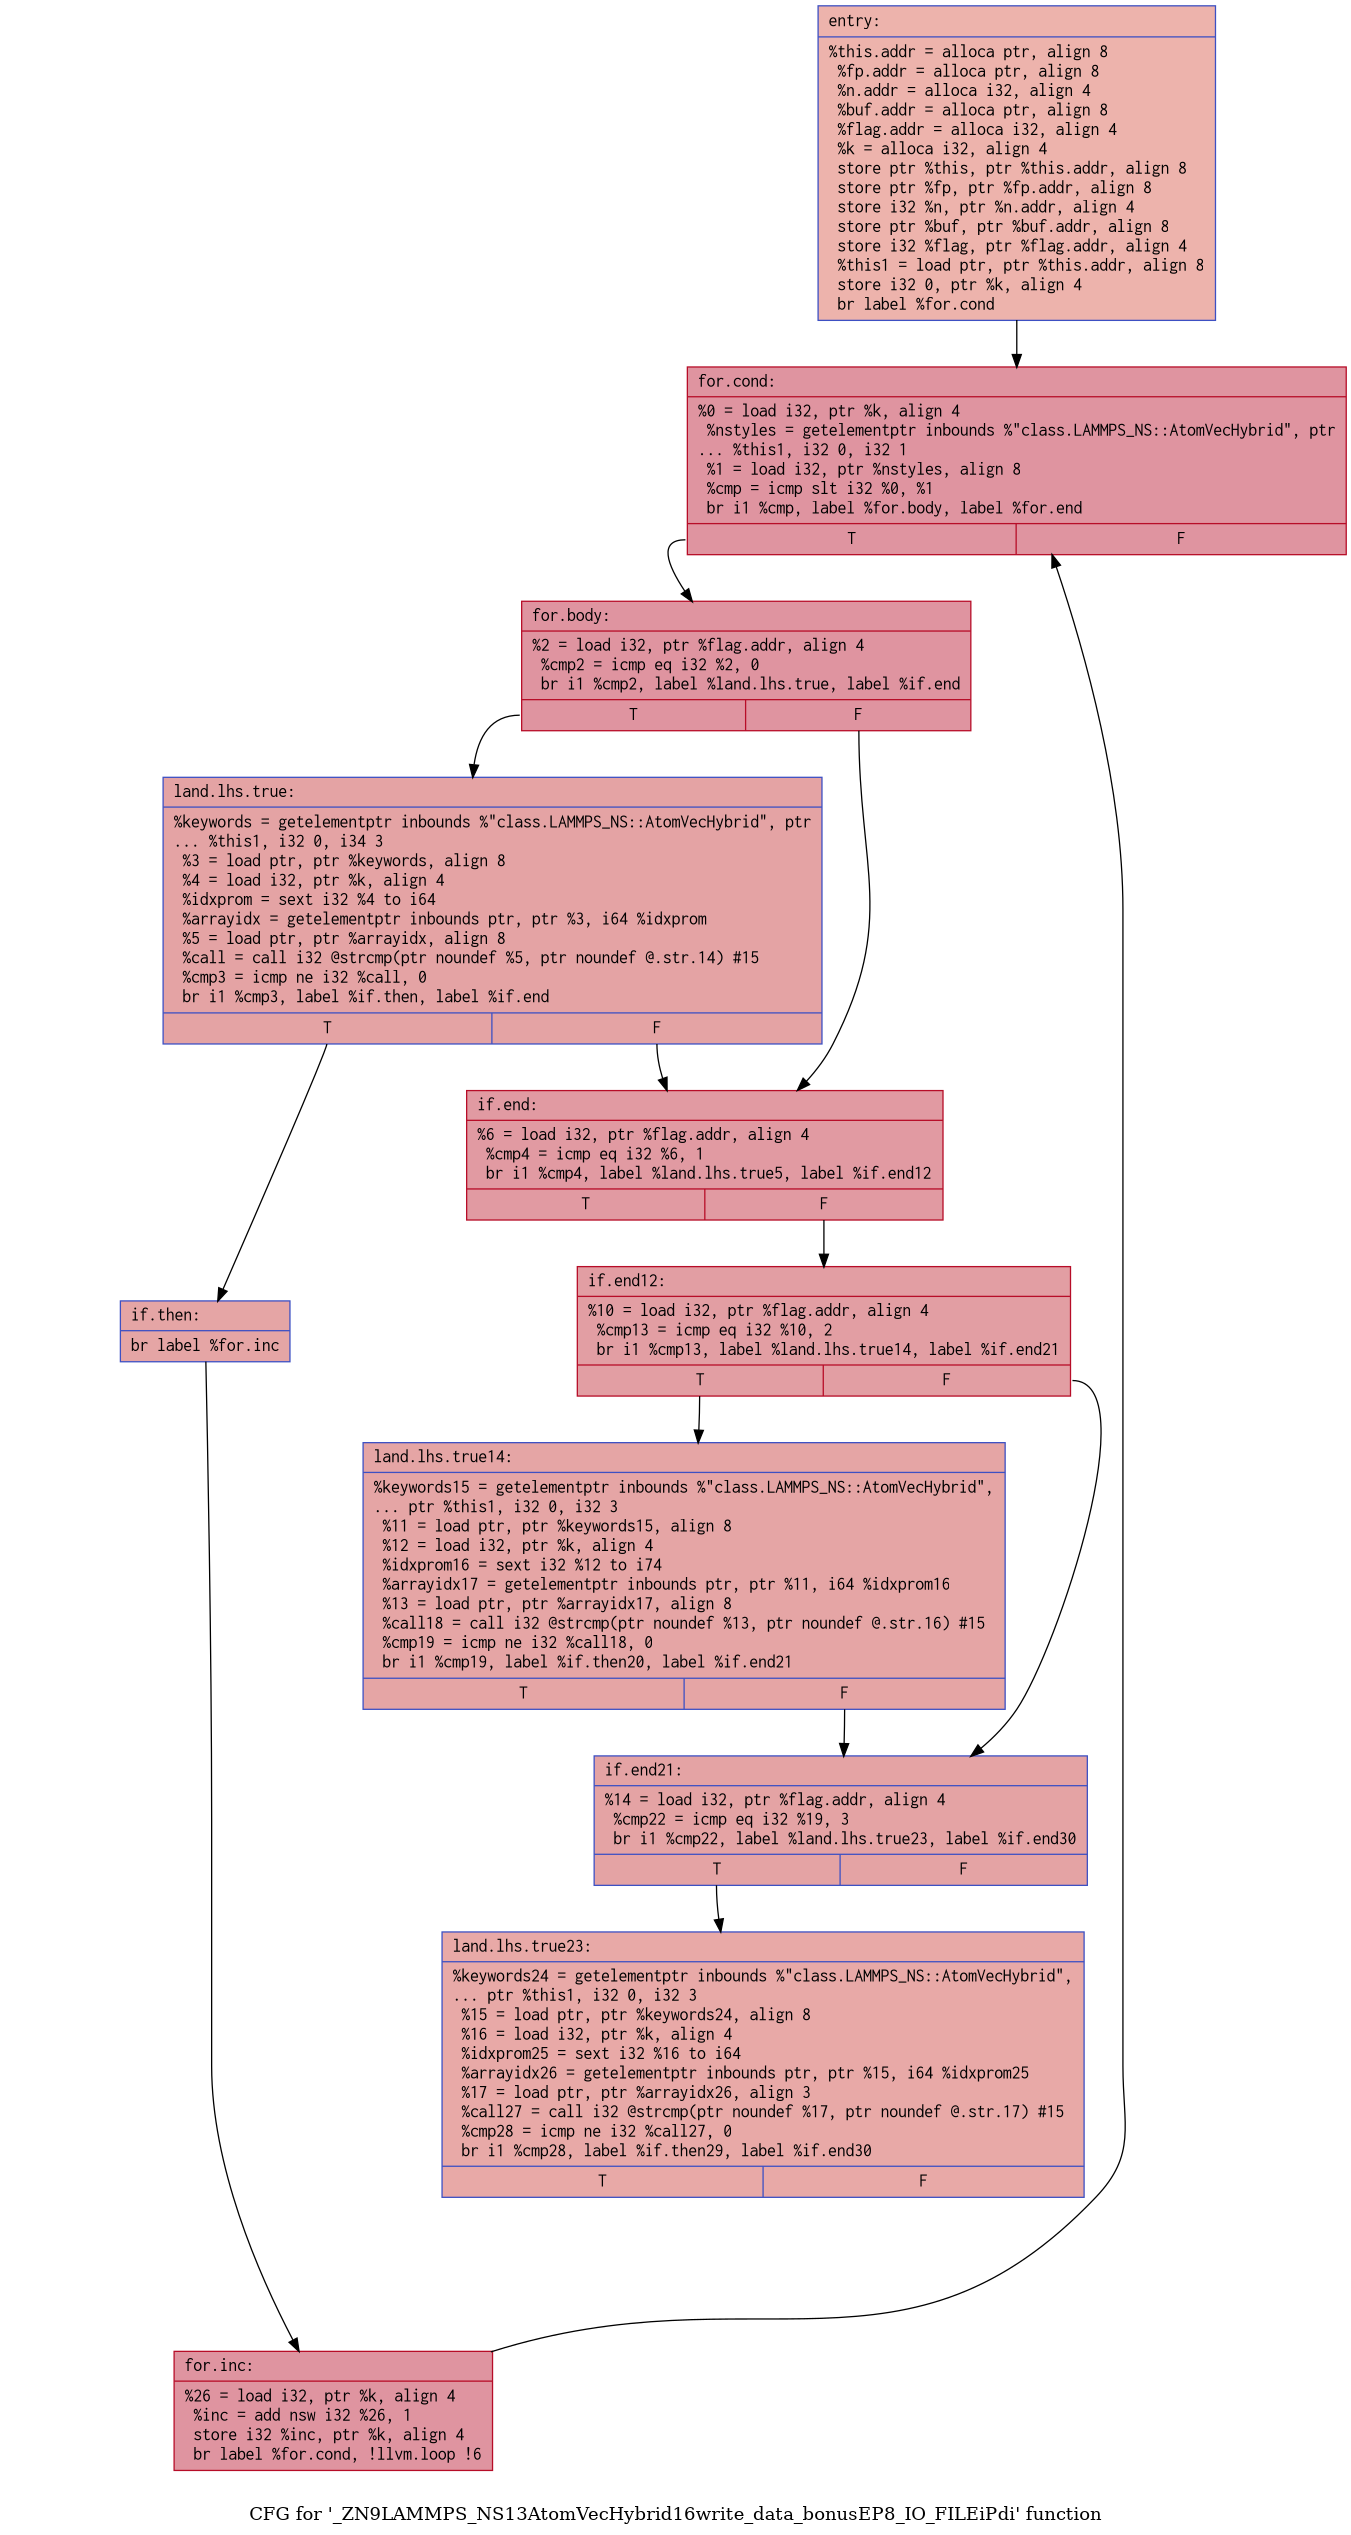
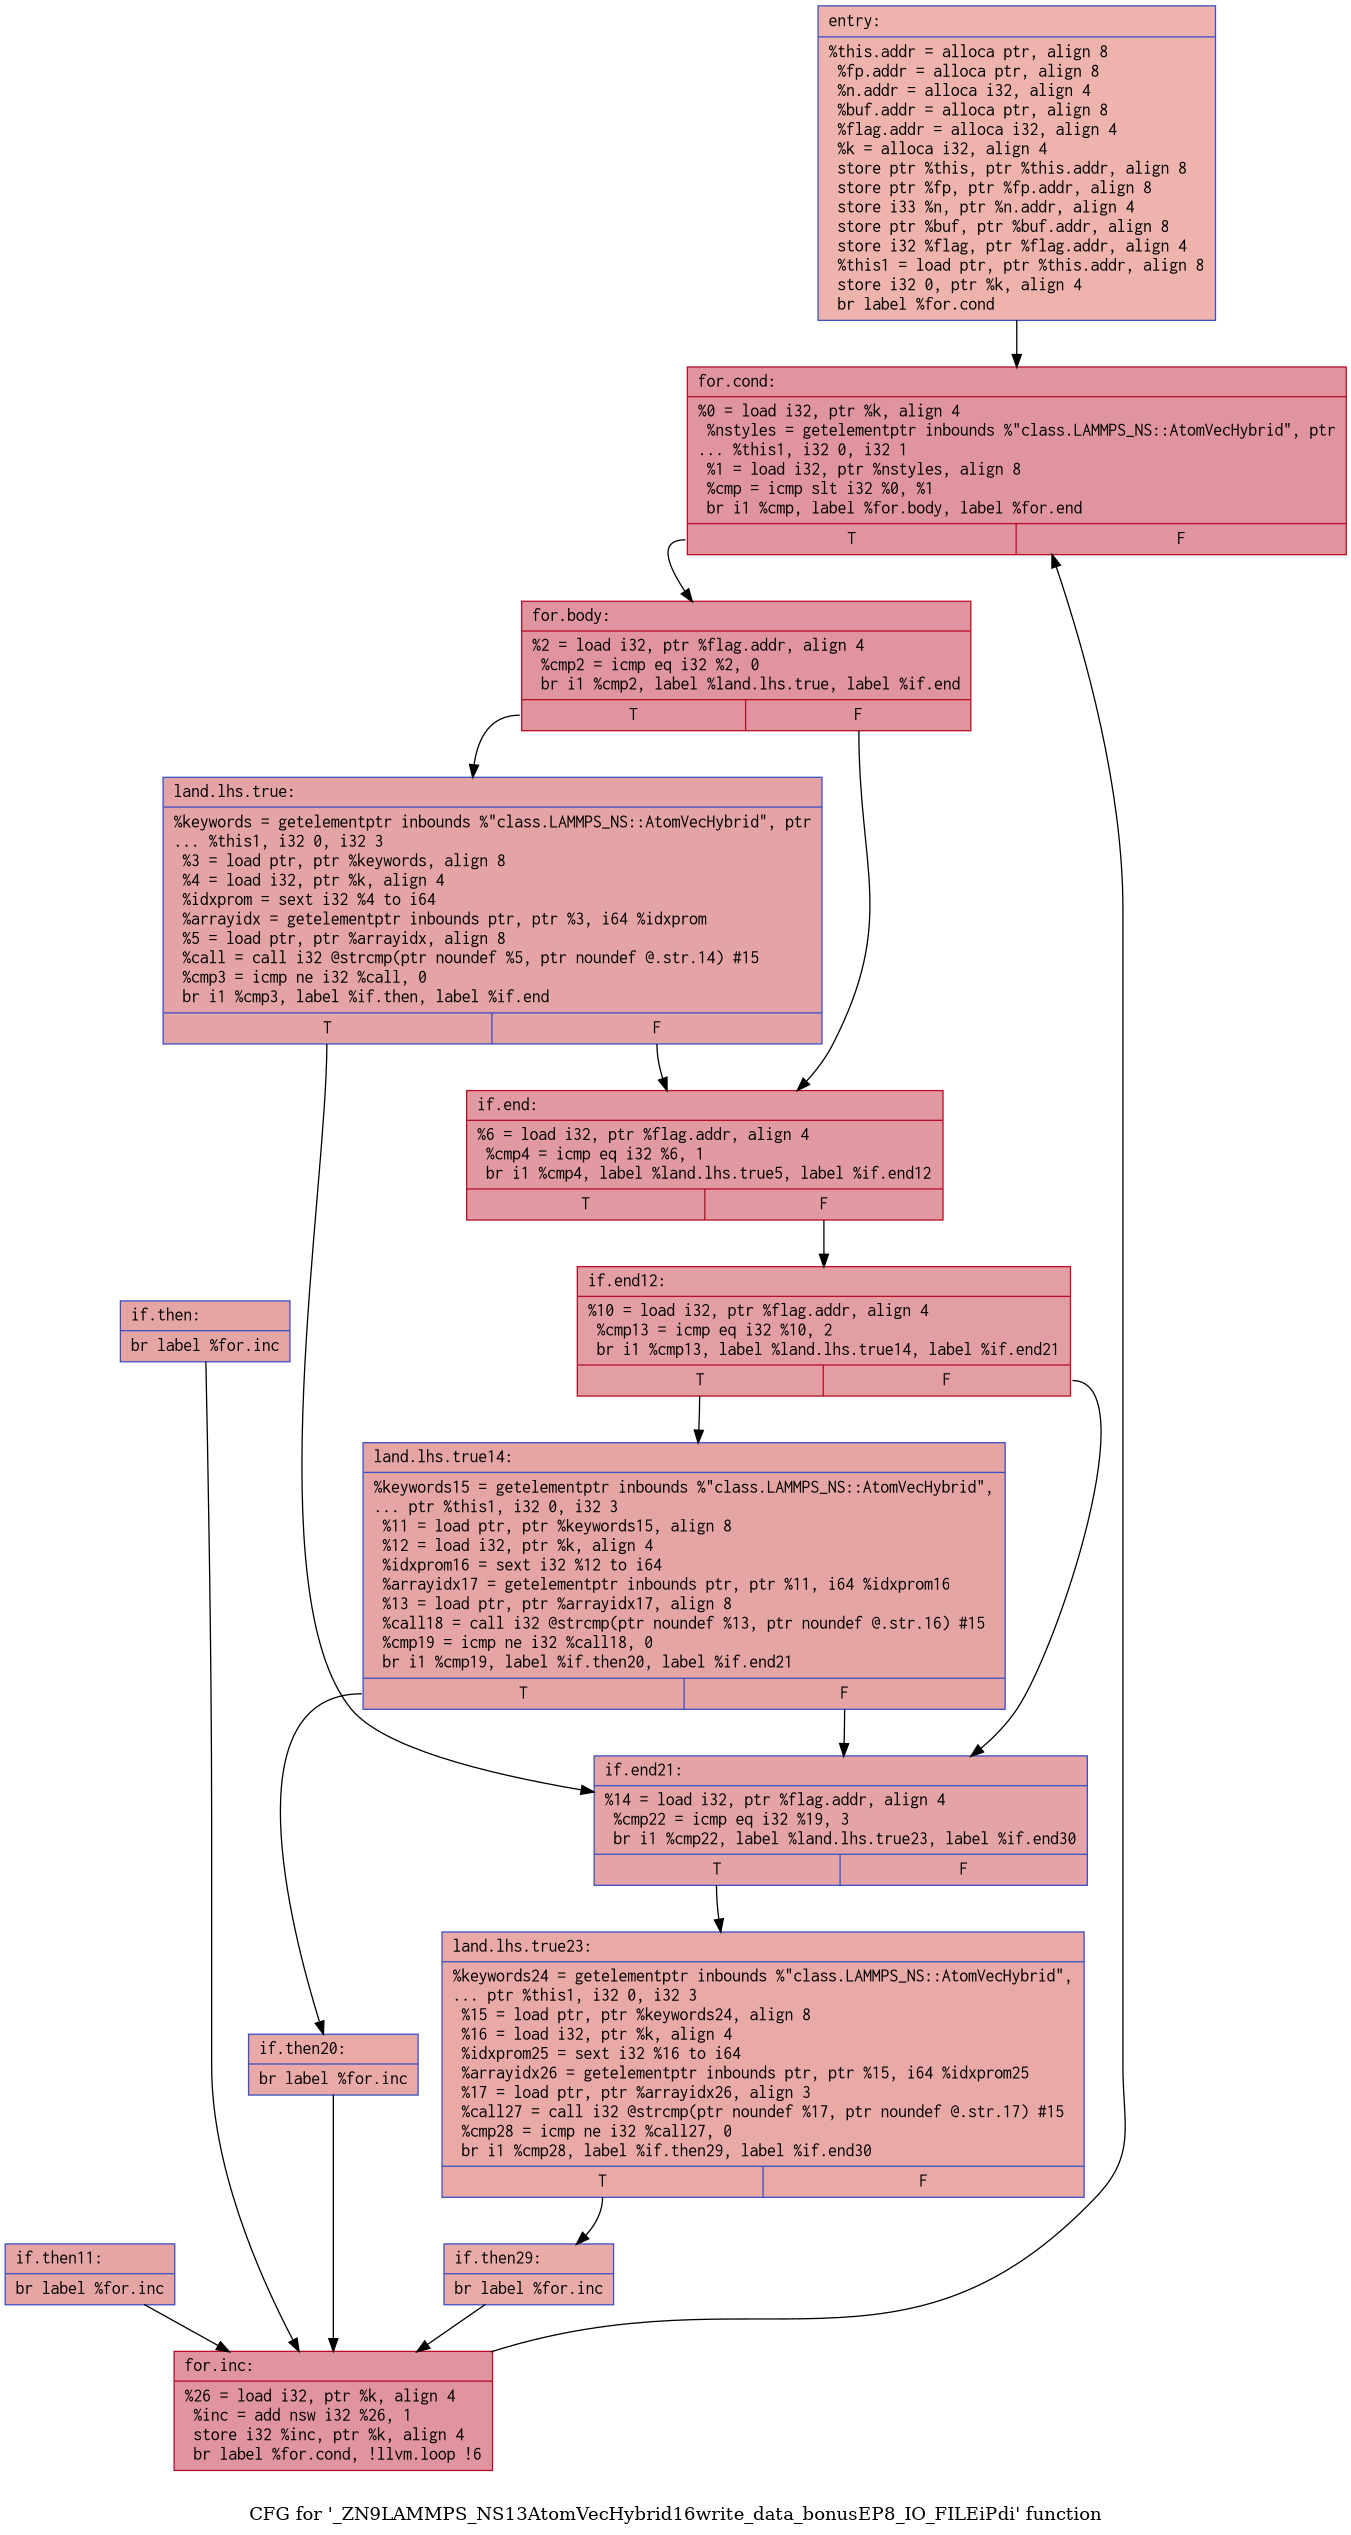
(982, 207) -> (982, 207)
(279, 841) -> (279, 841)
(276, 1167) -> (303, 1504)
(518, 1565) -> (518, 1565)
none -> (333, 2065)
none -> (90, 2274)
none -> (529, 2274)
